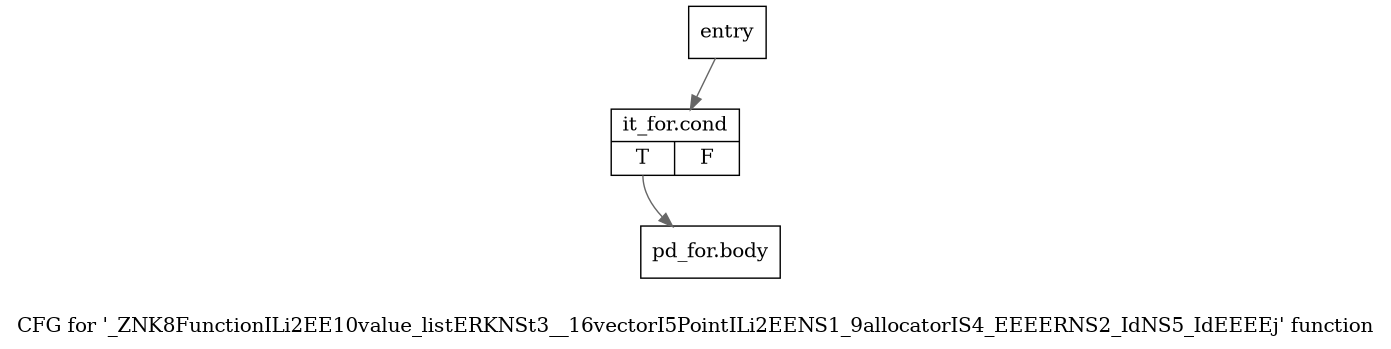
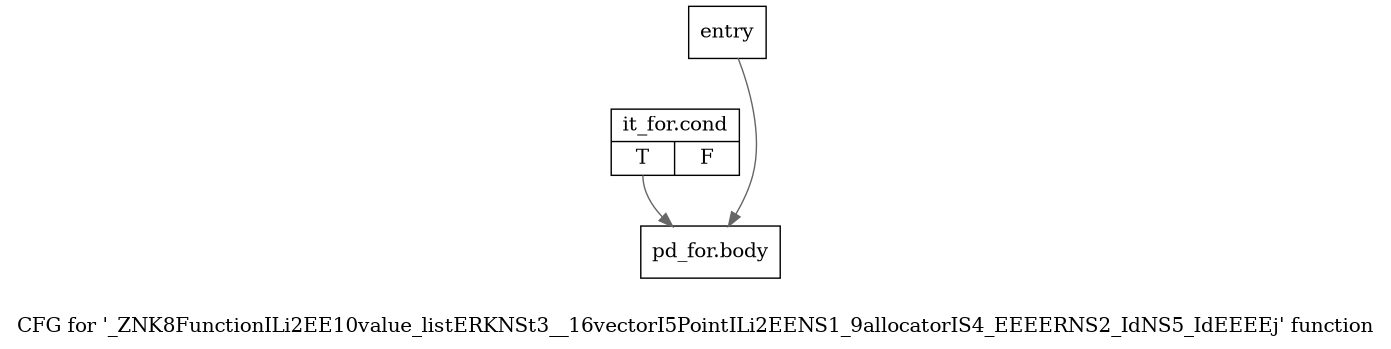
(706, 77) -> (756, 137)
